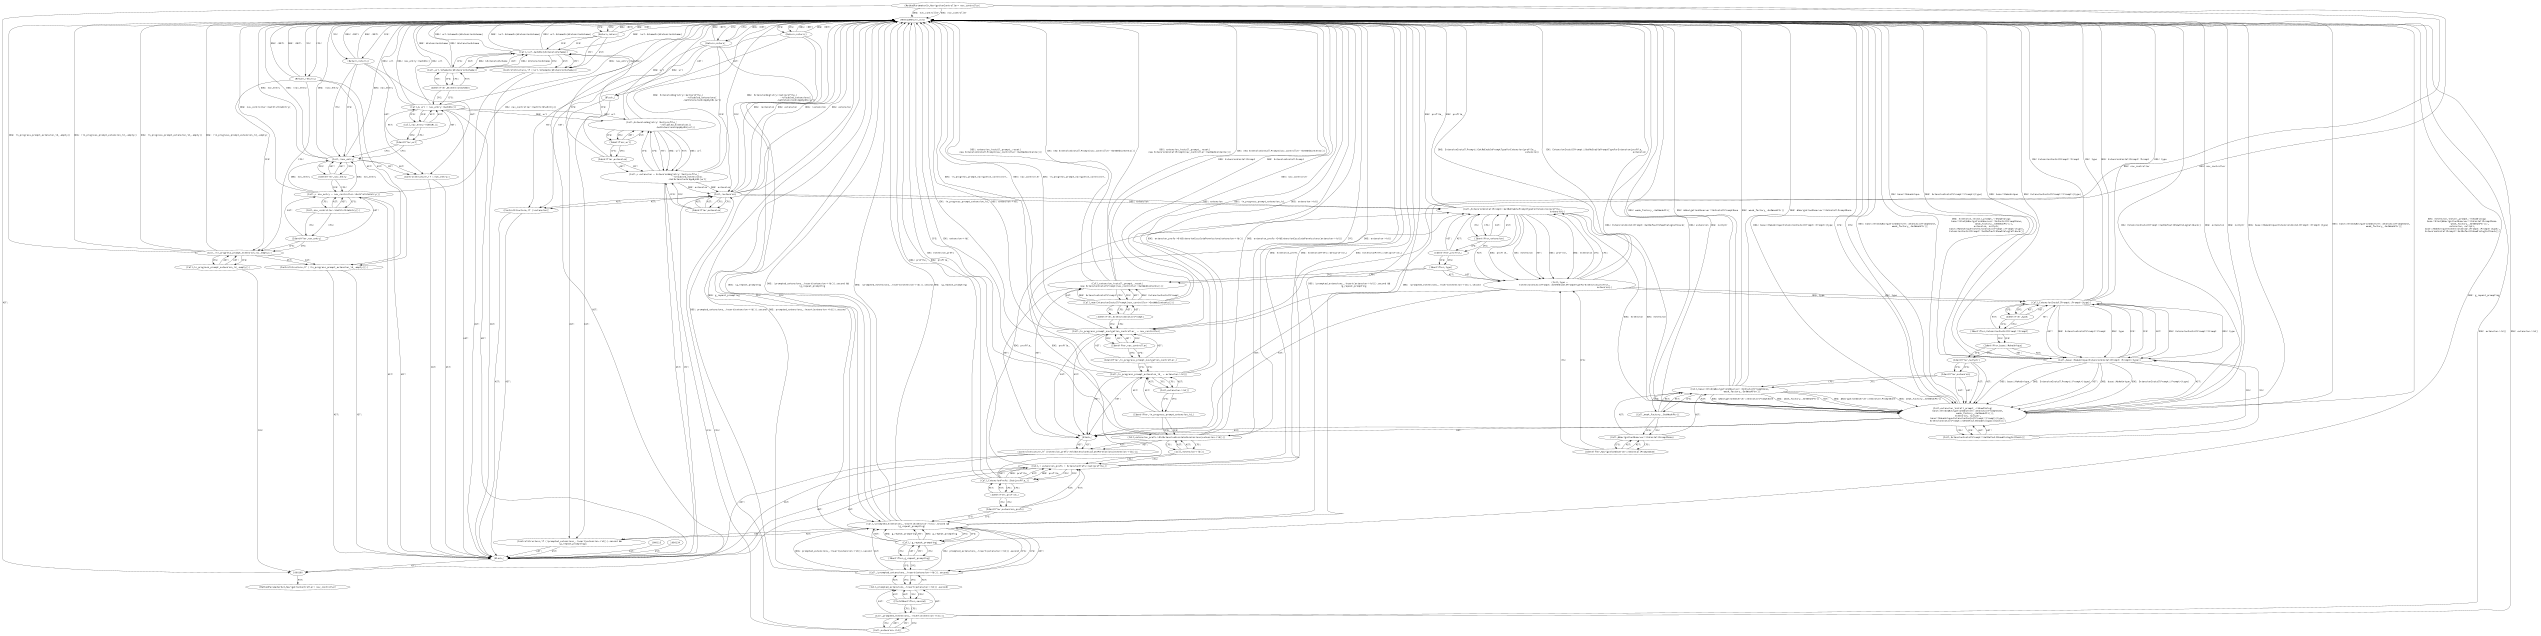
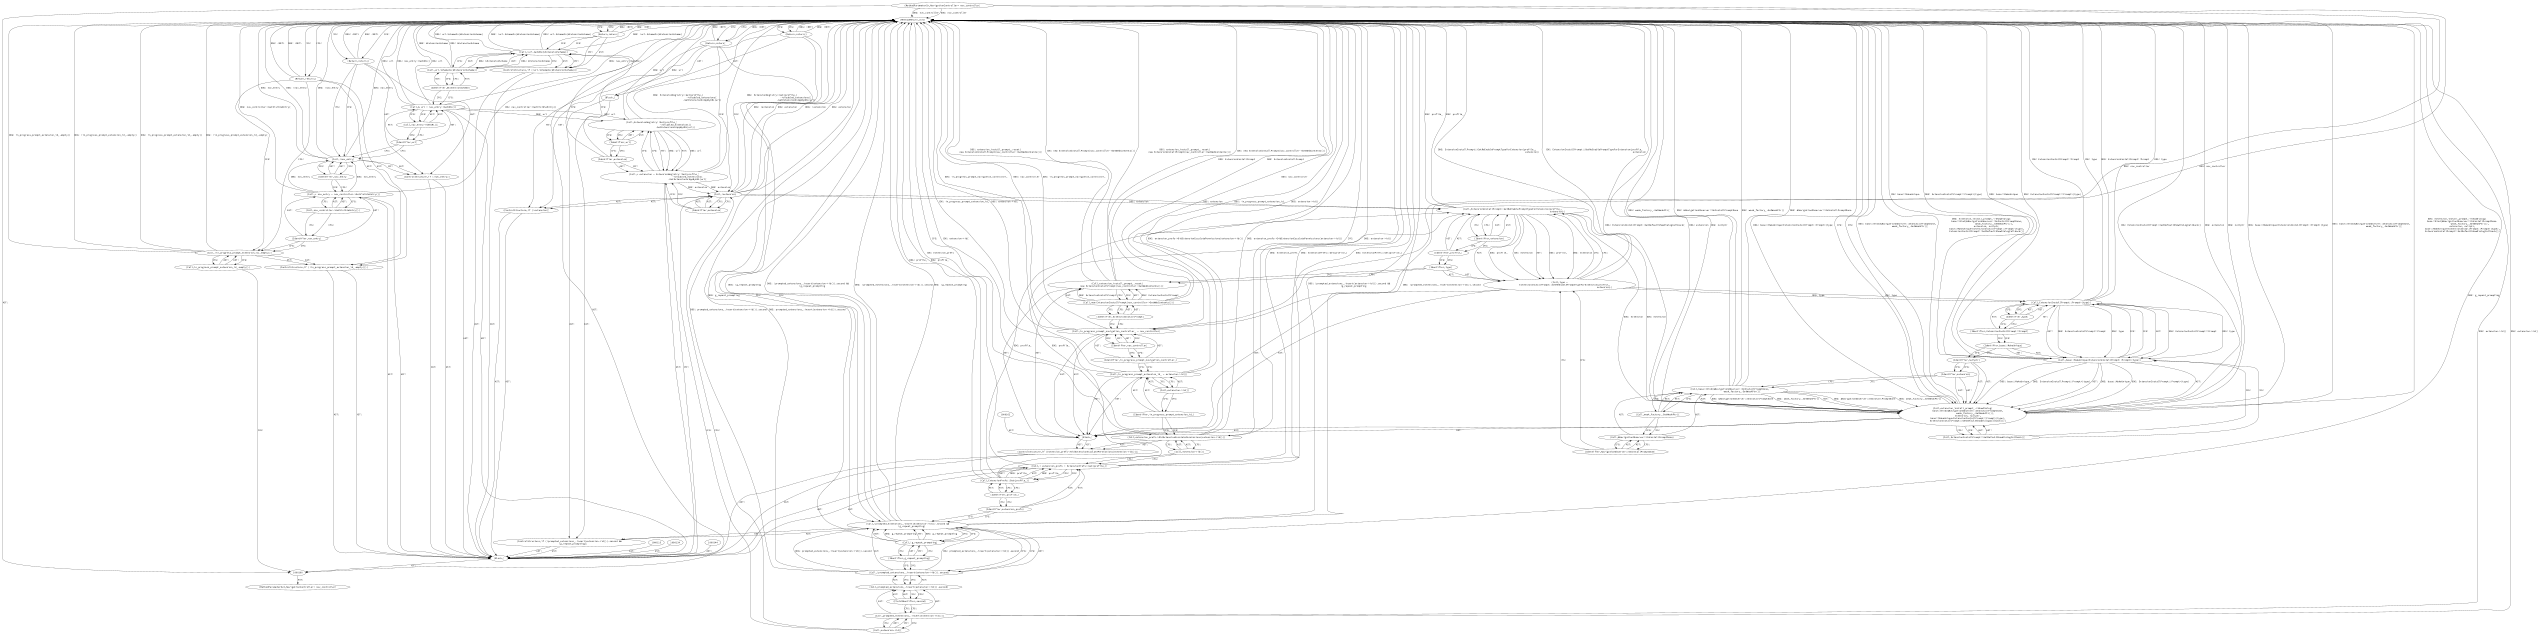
none -> (1005, 415)
none -> (713, 543)
